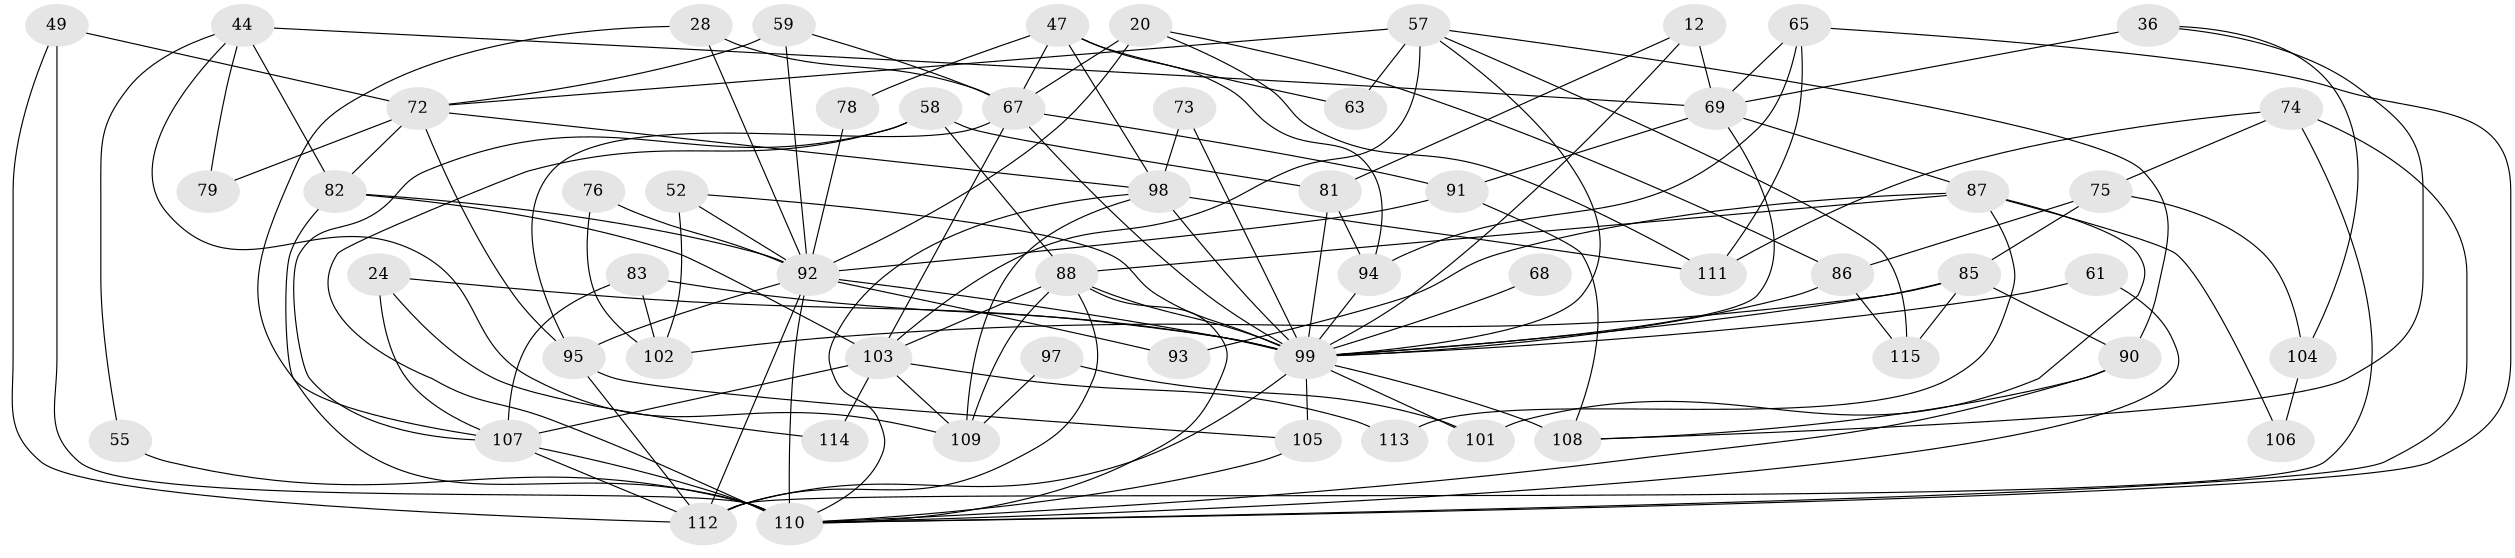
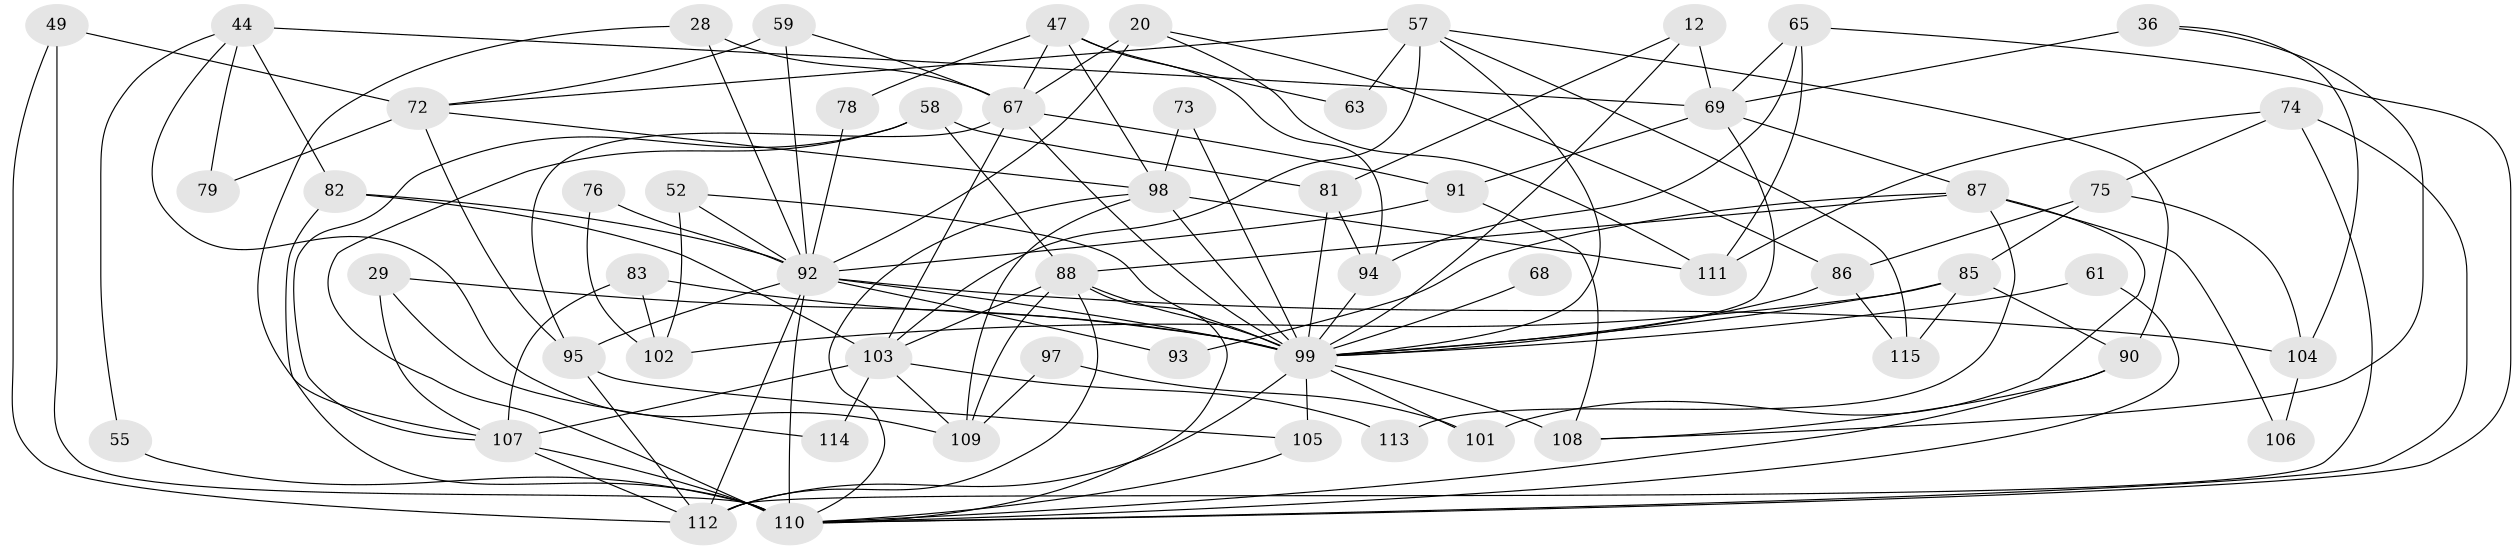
(377, 150) -> none
(379, 275) -> (379, 275)
none -> (1520, 311)
